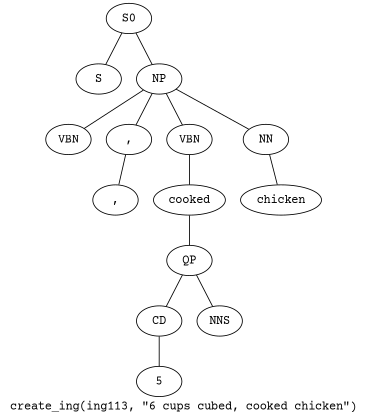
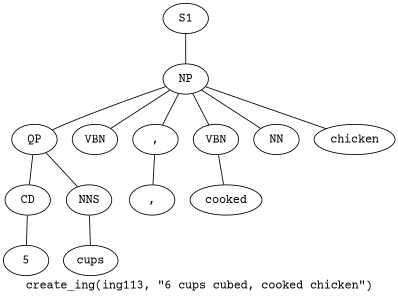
(129, 18) -> (186, 18)
(99, 79) -> none
(273, 170) -> (266, 108)
(189, 230) -> (109, 107)
none -> (91, 260)
